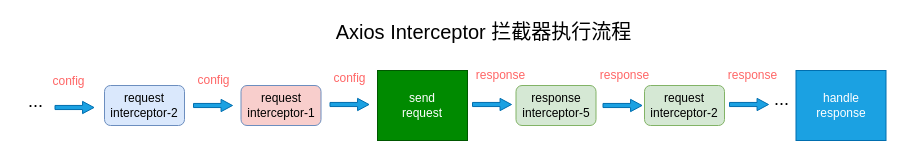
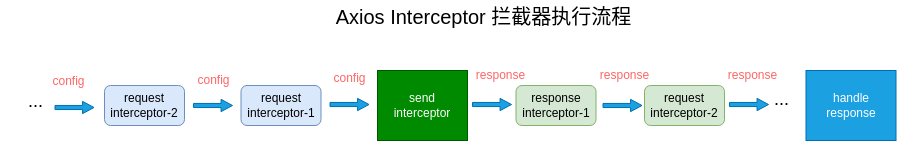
(484, 32) -> (484, 17)
(281, 106) -> (281, 106)
(423, 106) -> (423, 106)
(557, 106) -> (557, 106)
(841, 106) -> (851, 106)
